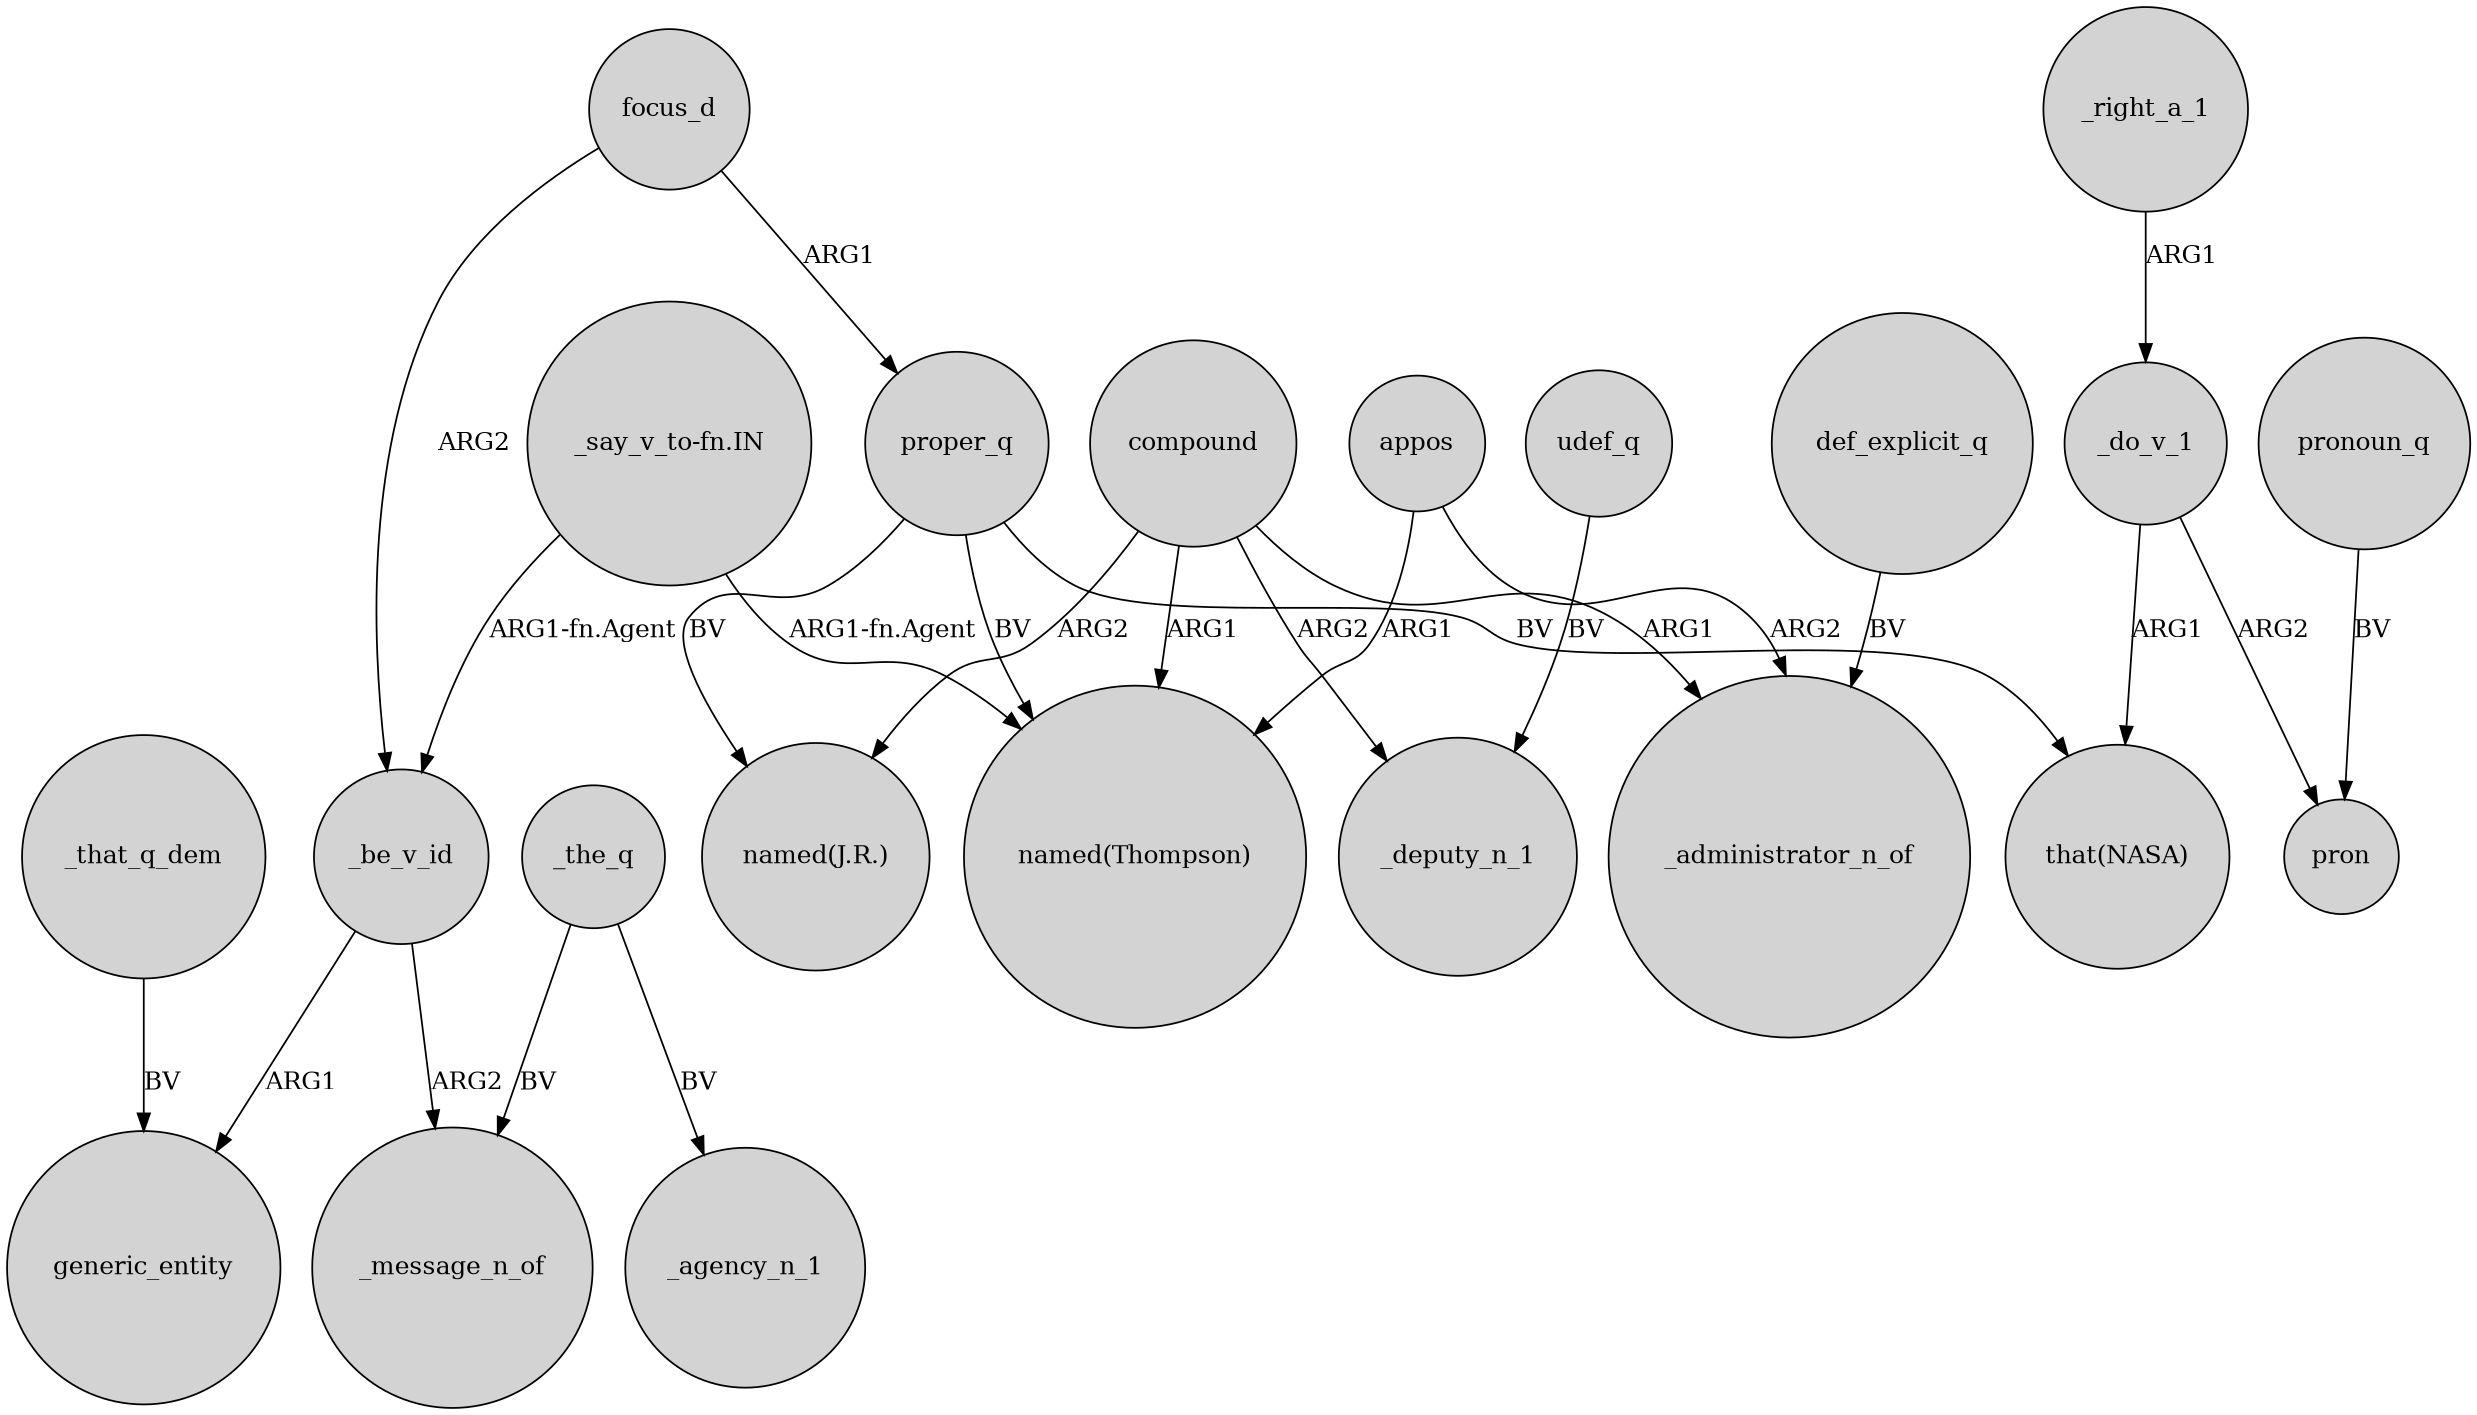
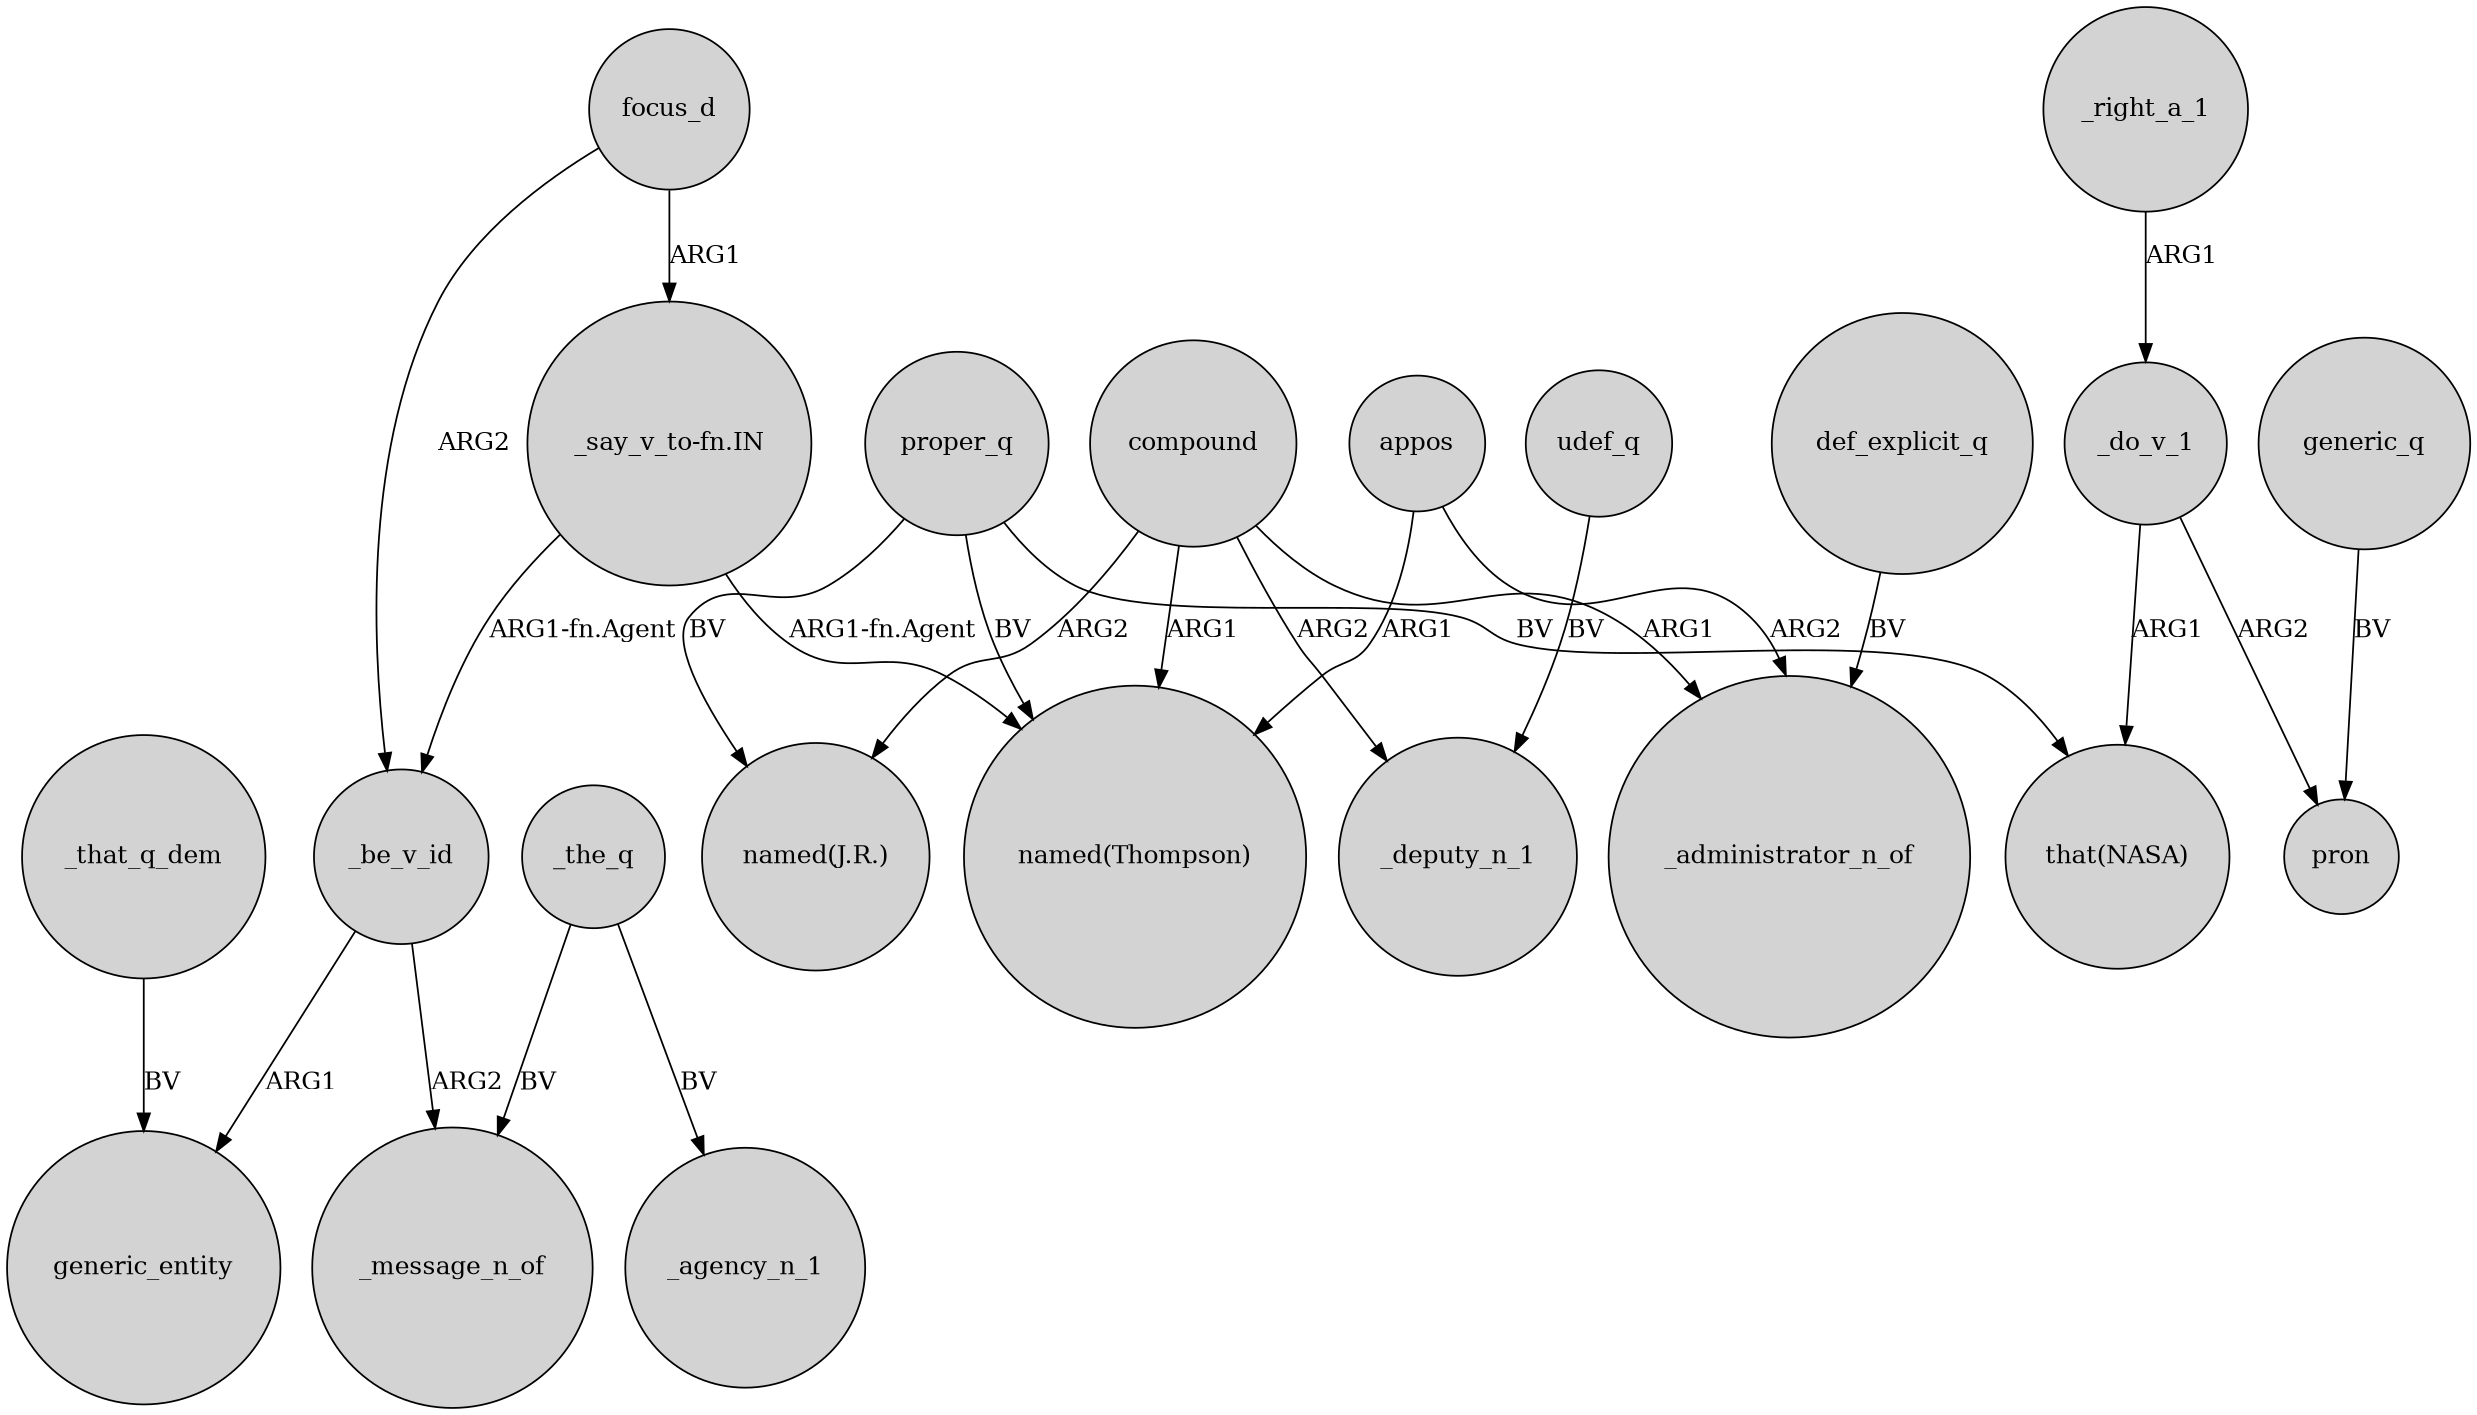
(803, 265) -> (669, 237)
(2364, 444) -> (2364, 444)
